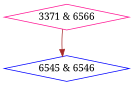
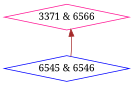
(62, 39) -> (72, 46)
